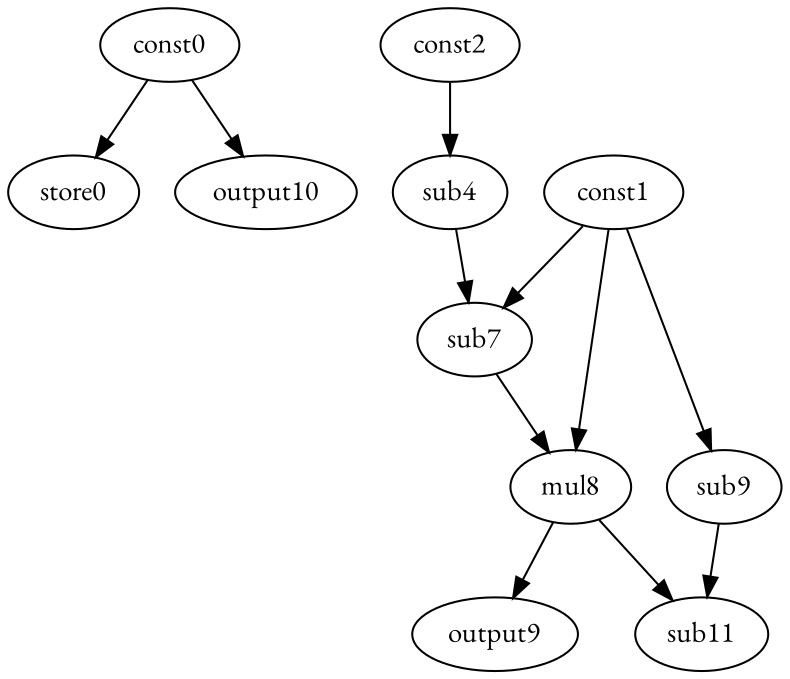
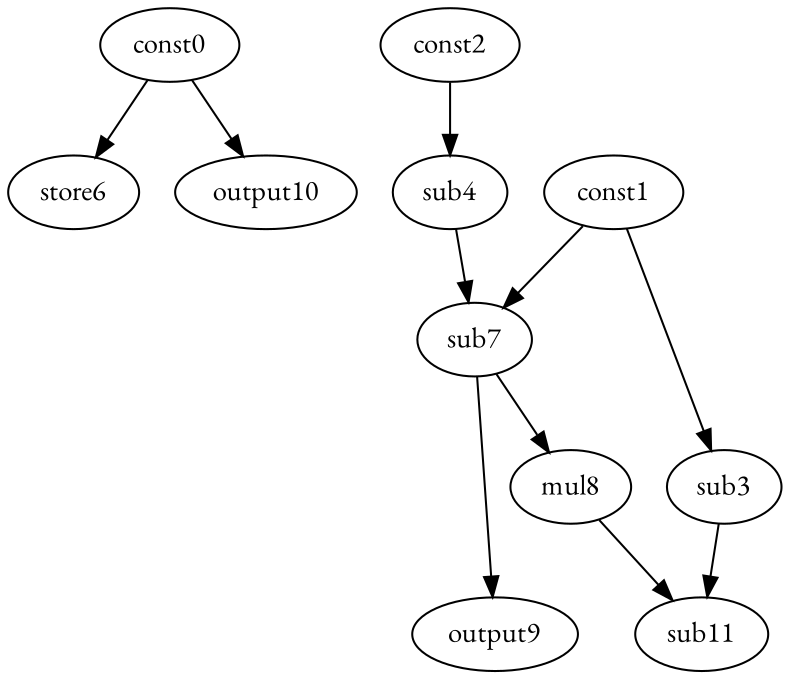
(74, 192) -> (74, 192)
(594, 329) -> none
(724, 487) -> (724, 487)
(538, 551) -> (484, 476)
